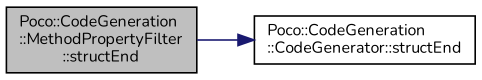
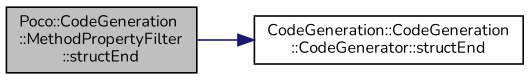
(365, 40) -> (389, 40)
